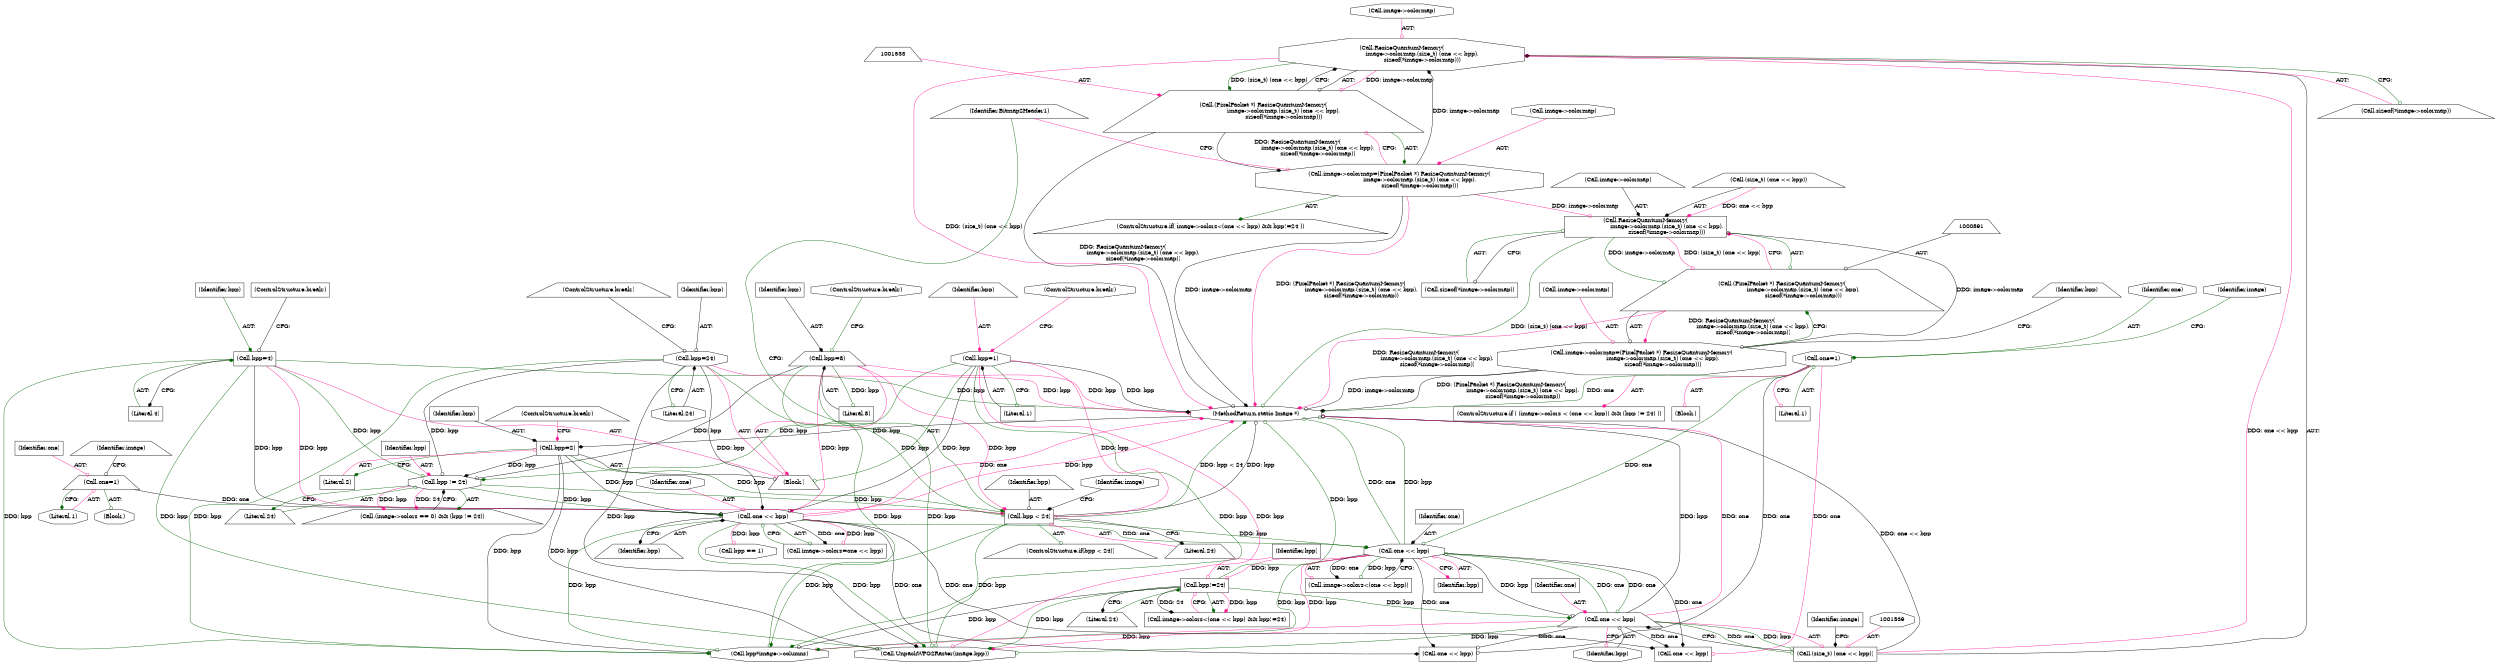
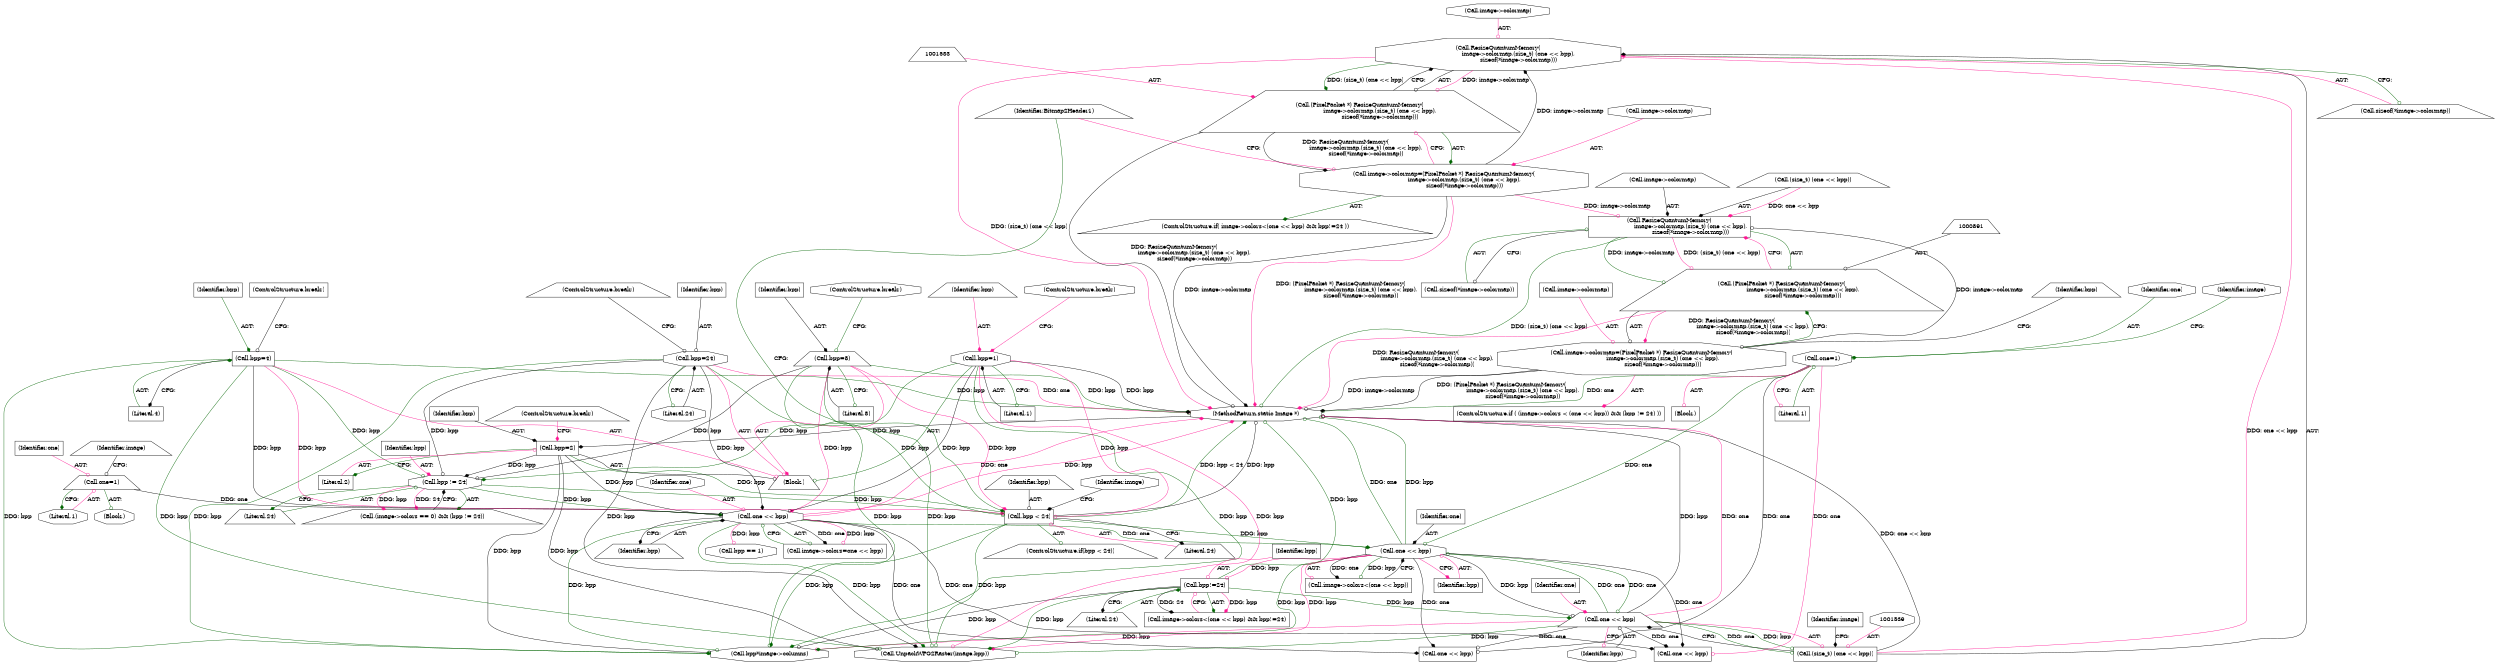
(1031, 375) -> (1034, 375)
(865, 391) -> (862, 391)
(1057, 391) -> (1057, 391)
